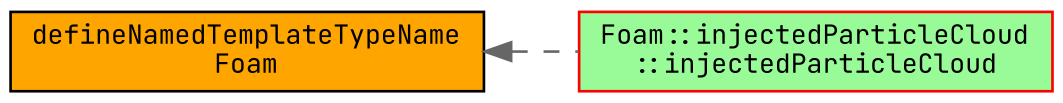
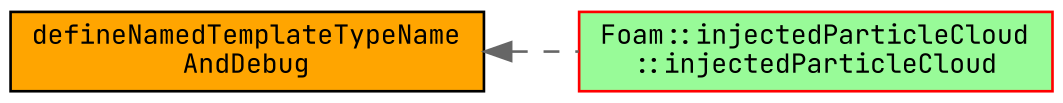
(247, 52) -> (247, 52)
